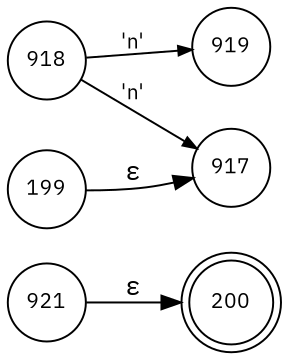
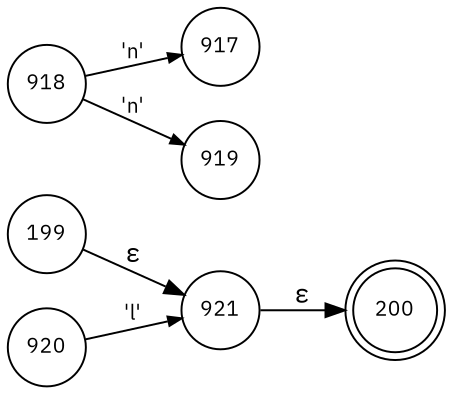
(130, 189) -> (124, 268)
none -> (47, 347)
